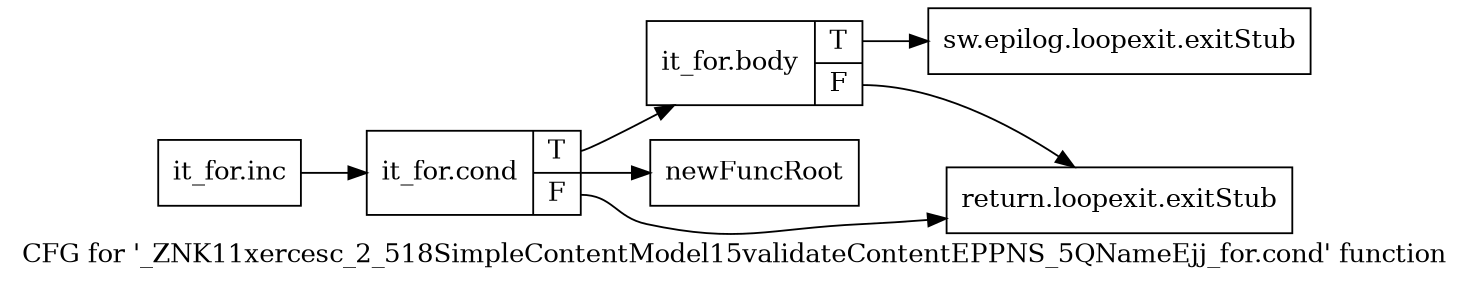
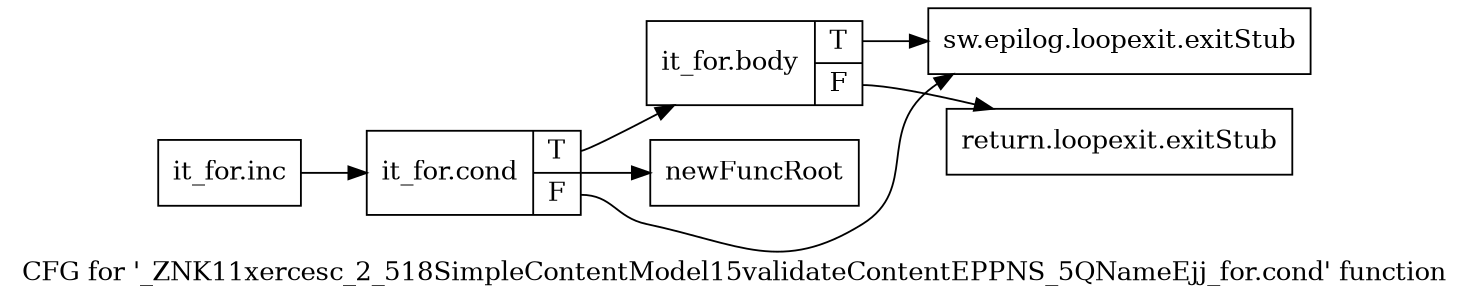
(750, 233) -> (802, 249)
